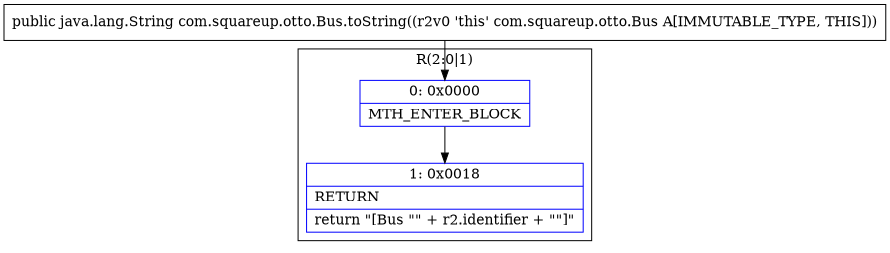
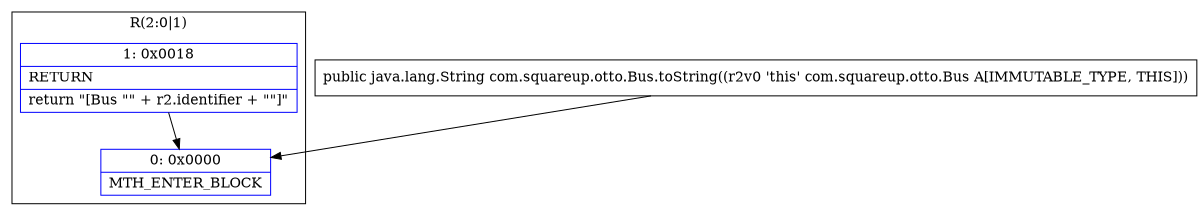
(445, 140) -> (173, 126)
